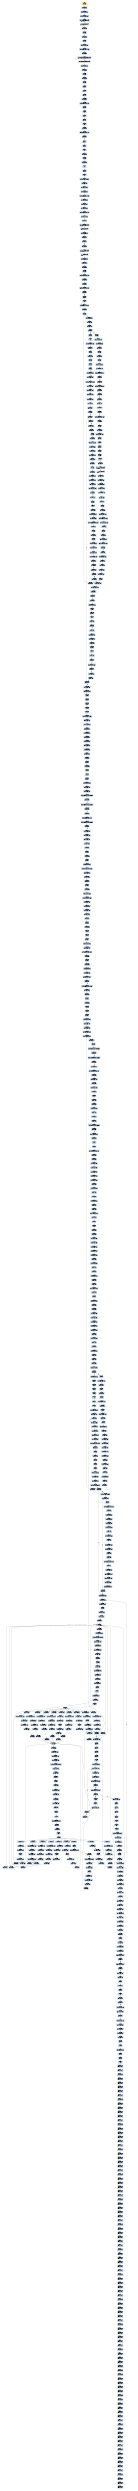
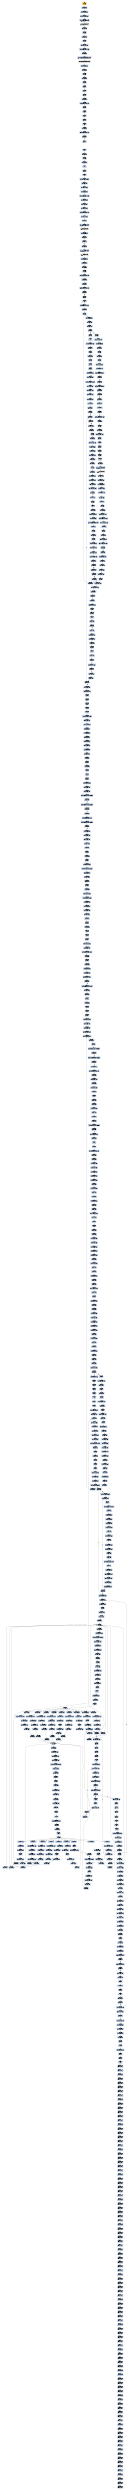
(84, 146) -> none
(93, 1846) -> none
